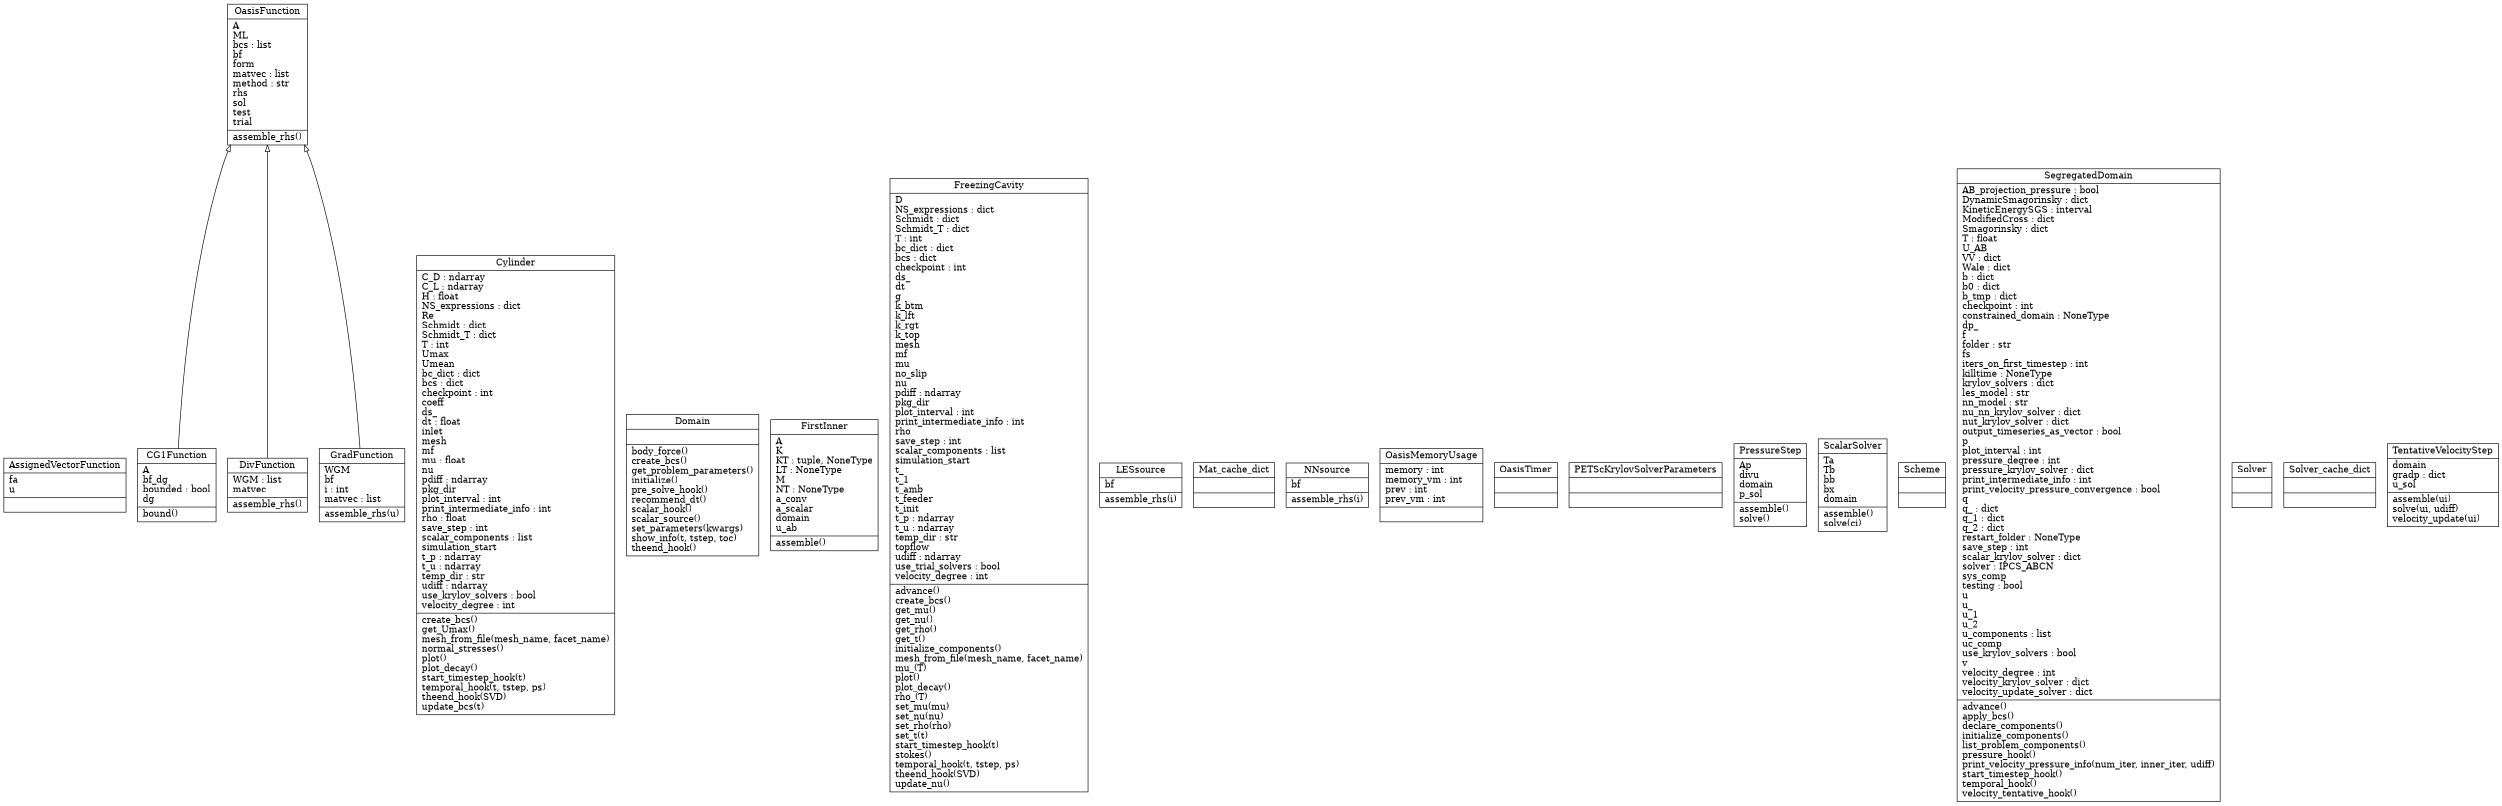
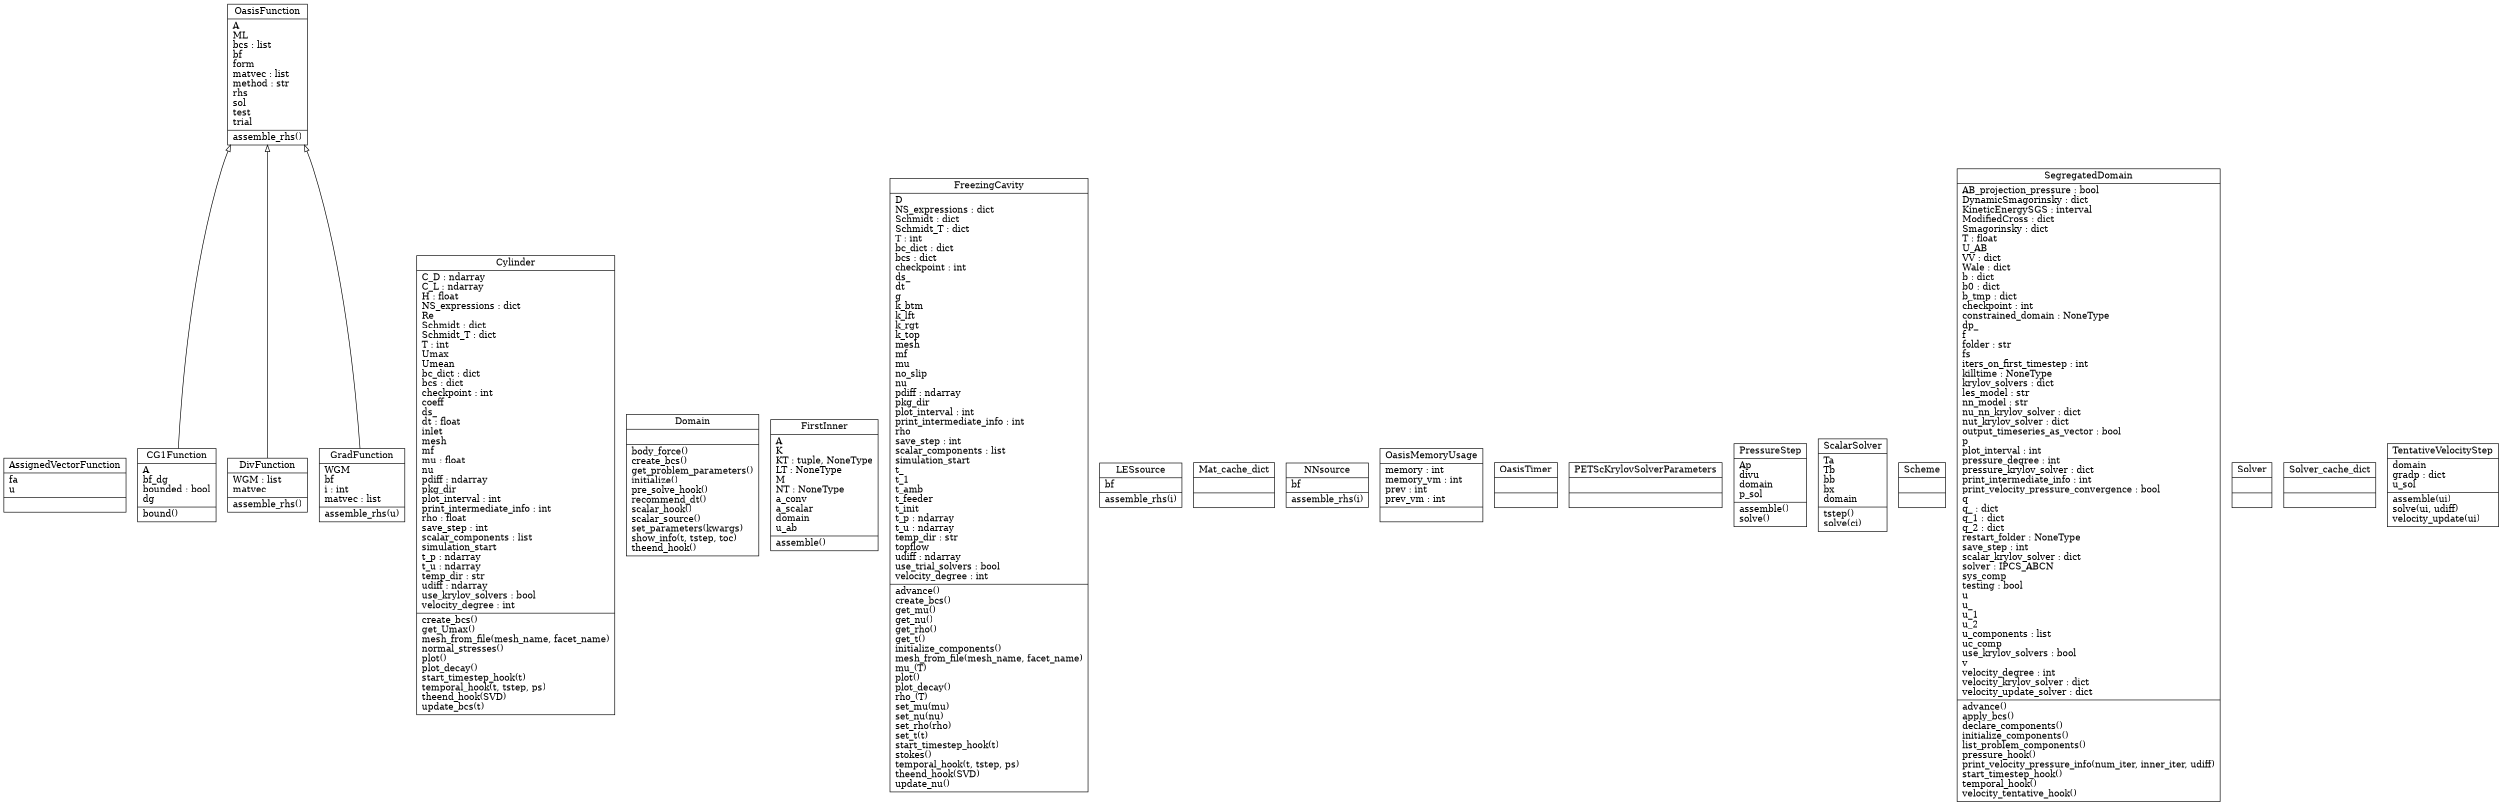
(1848, 514) -> (1839, 514)
